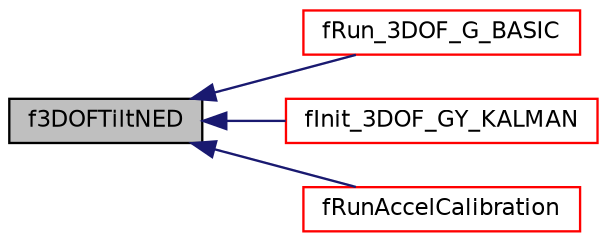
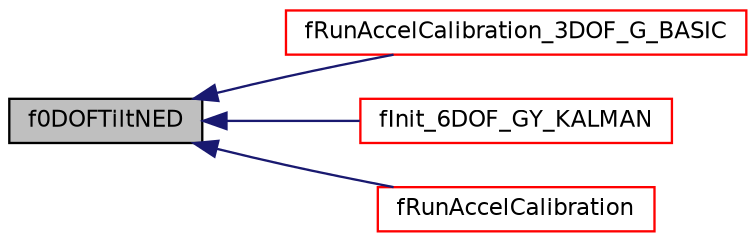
(442, 33) -> (516, 33)
(106, 121) -> (106, 121)
(442, 121) -> (516, 121)
